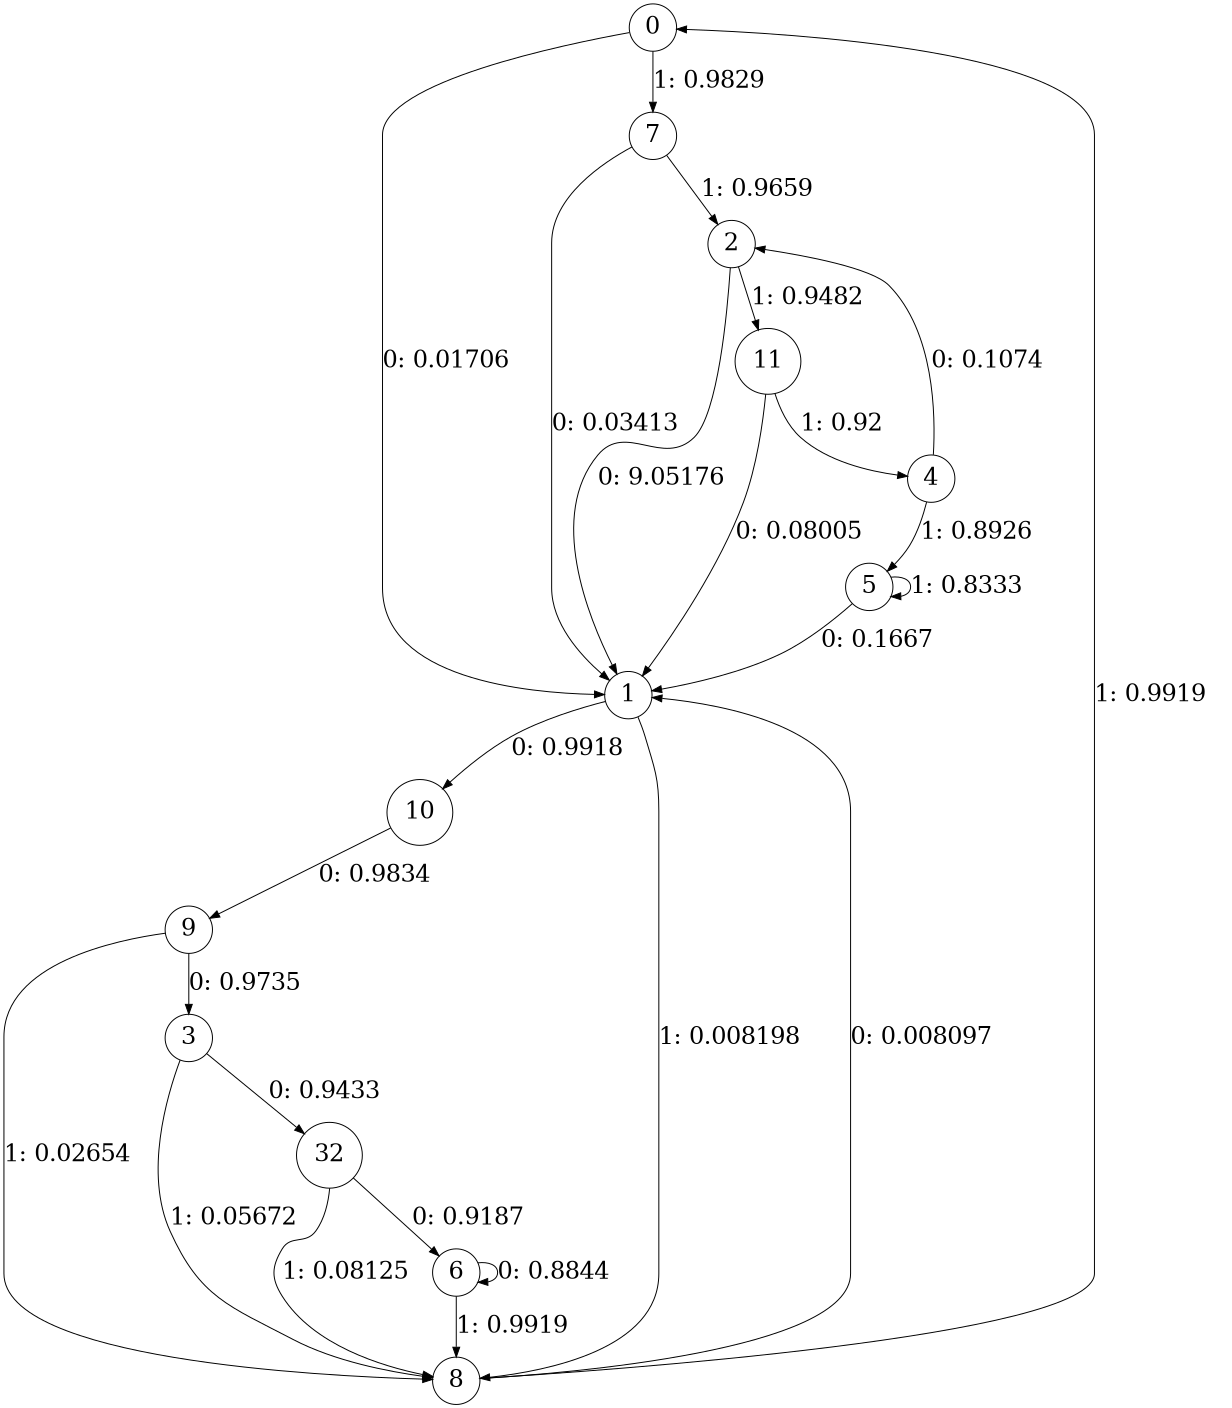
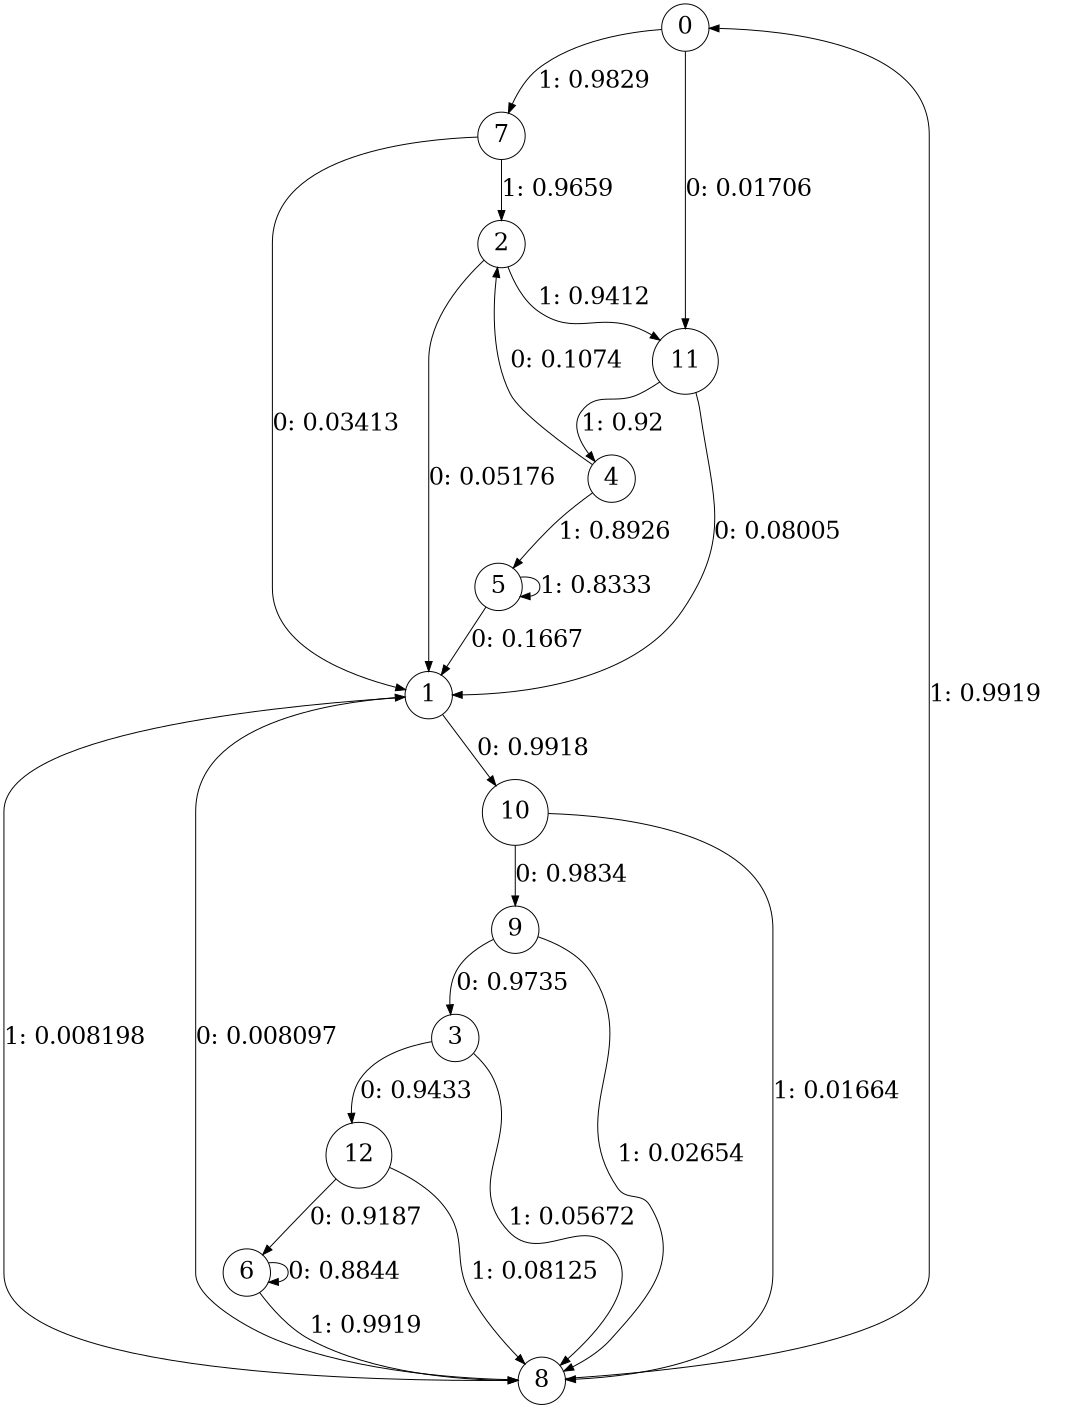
(818, 298) -> (605, 298)
(383, 353) -> (685, 185)
(669, 479) -> (500, 479)
none -> (773, 1085)
(329, 1155) -> (359, 1155)
